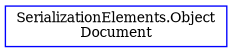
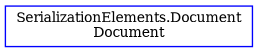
(116, 26) -> (129, 26)
